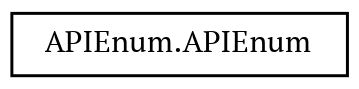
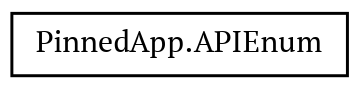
(180, 45) -> (180, 45)
